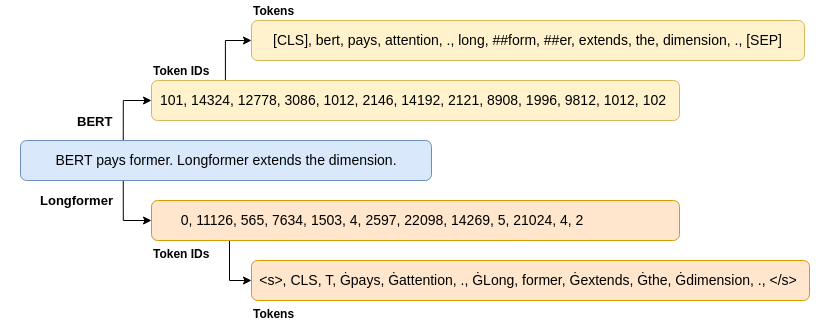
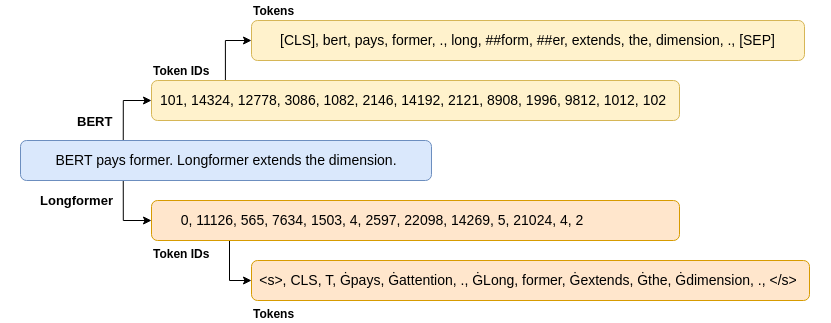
(528, 41) -> (528, 41)
(414, 101) -> (414, 101)
